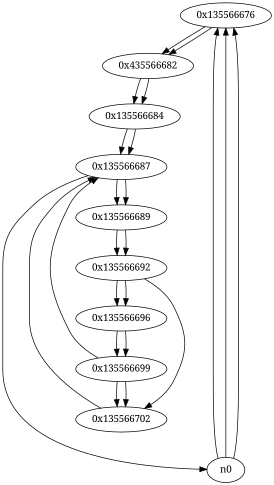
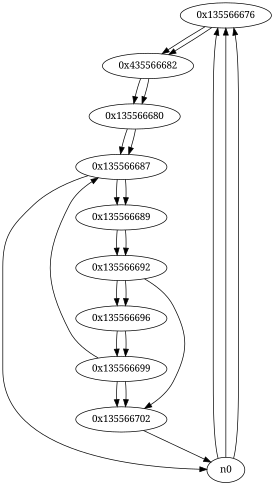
(135, 116) -> (135, 116)
(29, 297) -> (174, 445)
